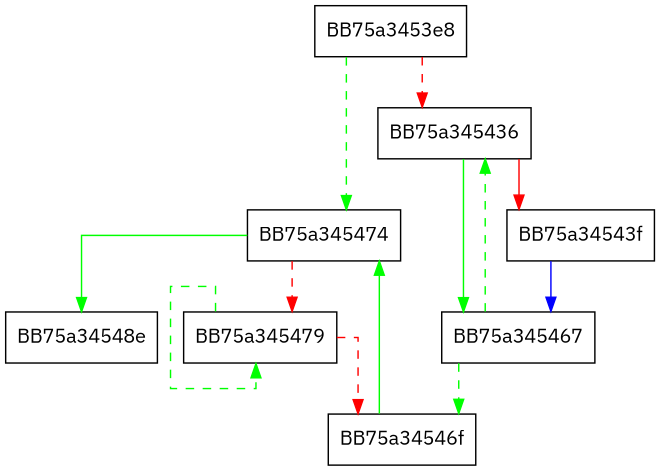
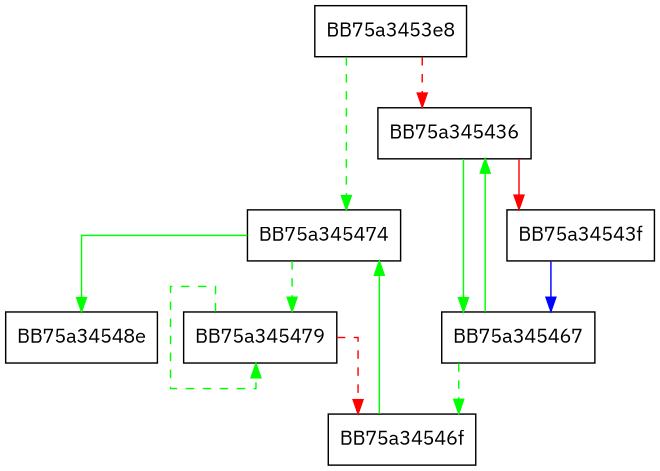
(485, 242) -> (485, 242)
(292, 279) -> (292, 279)
